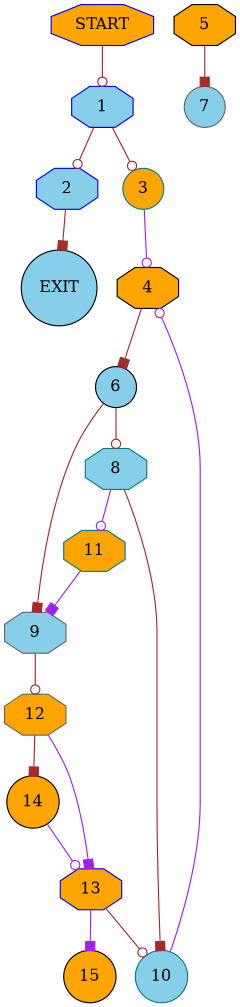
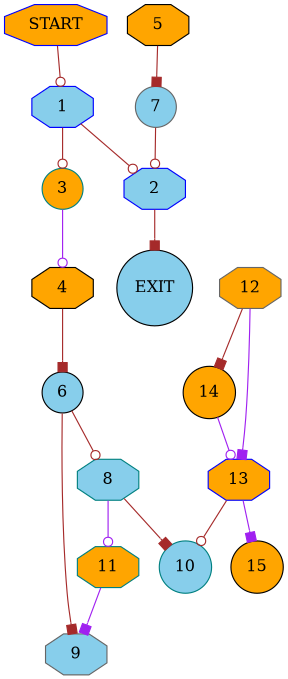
none -> (155, 143)
(200, 634) -> none
(35, 669) -> none
